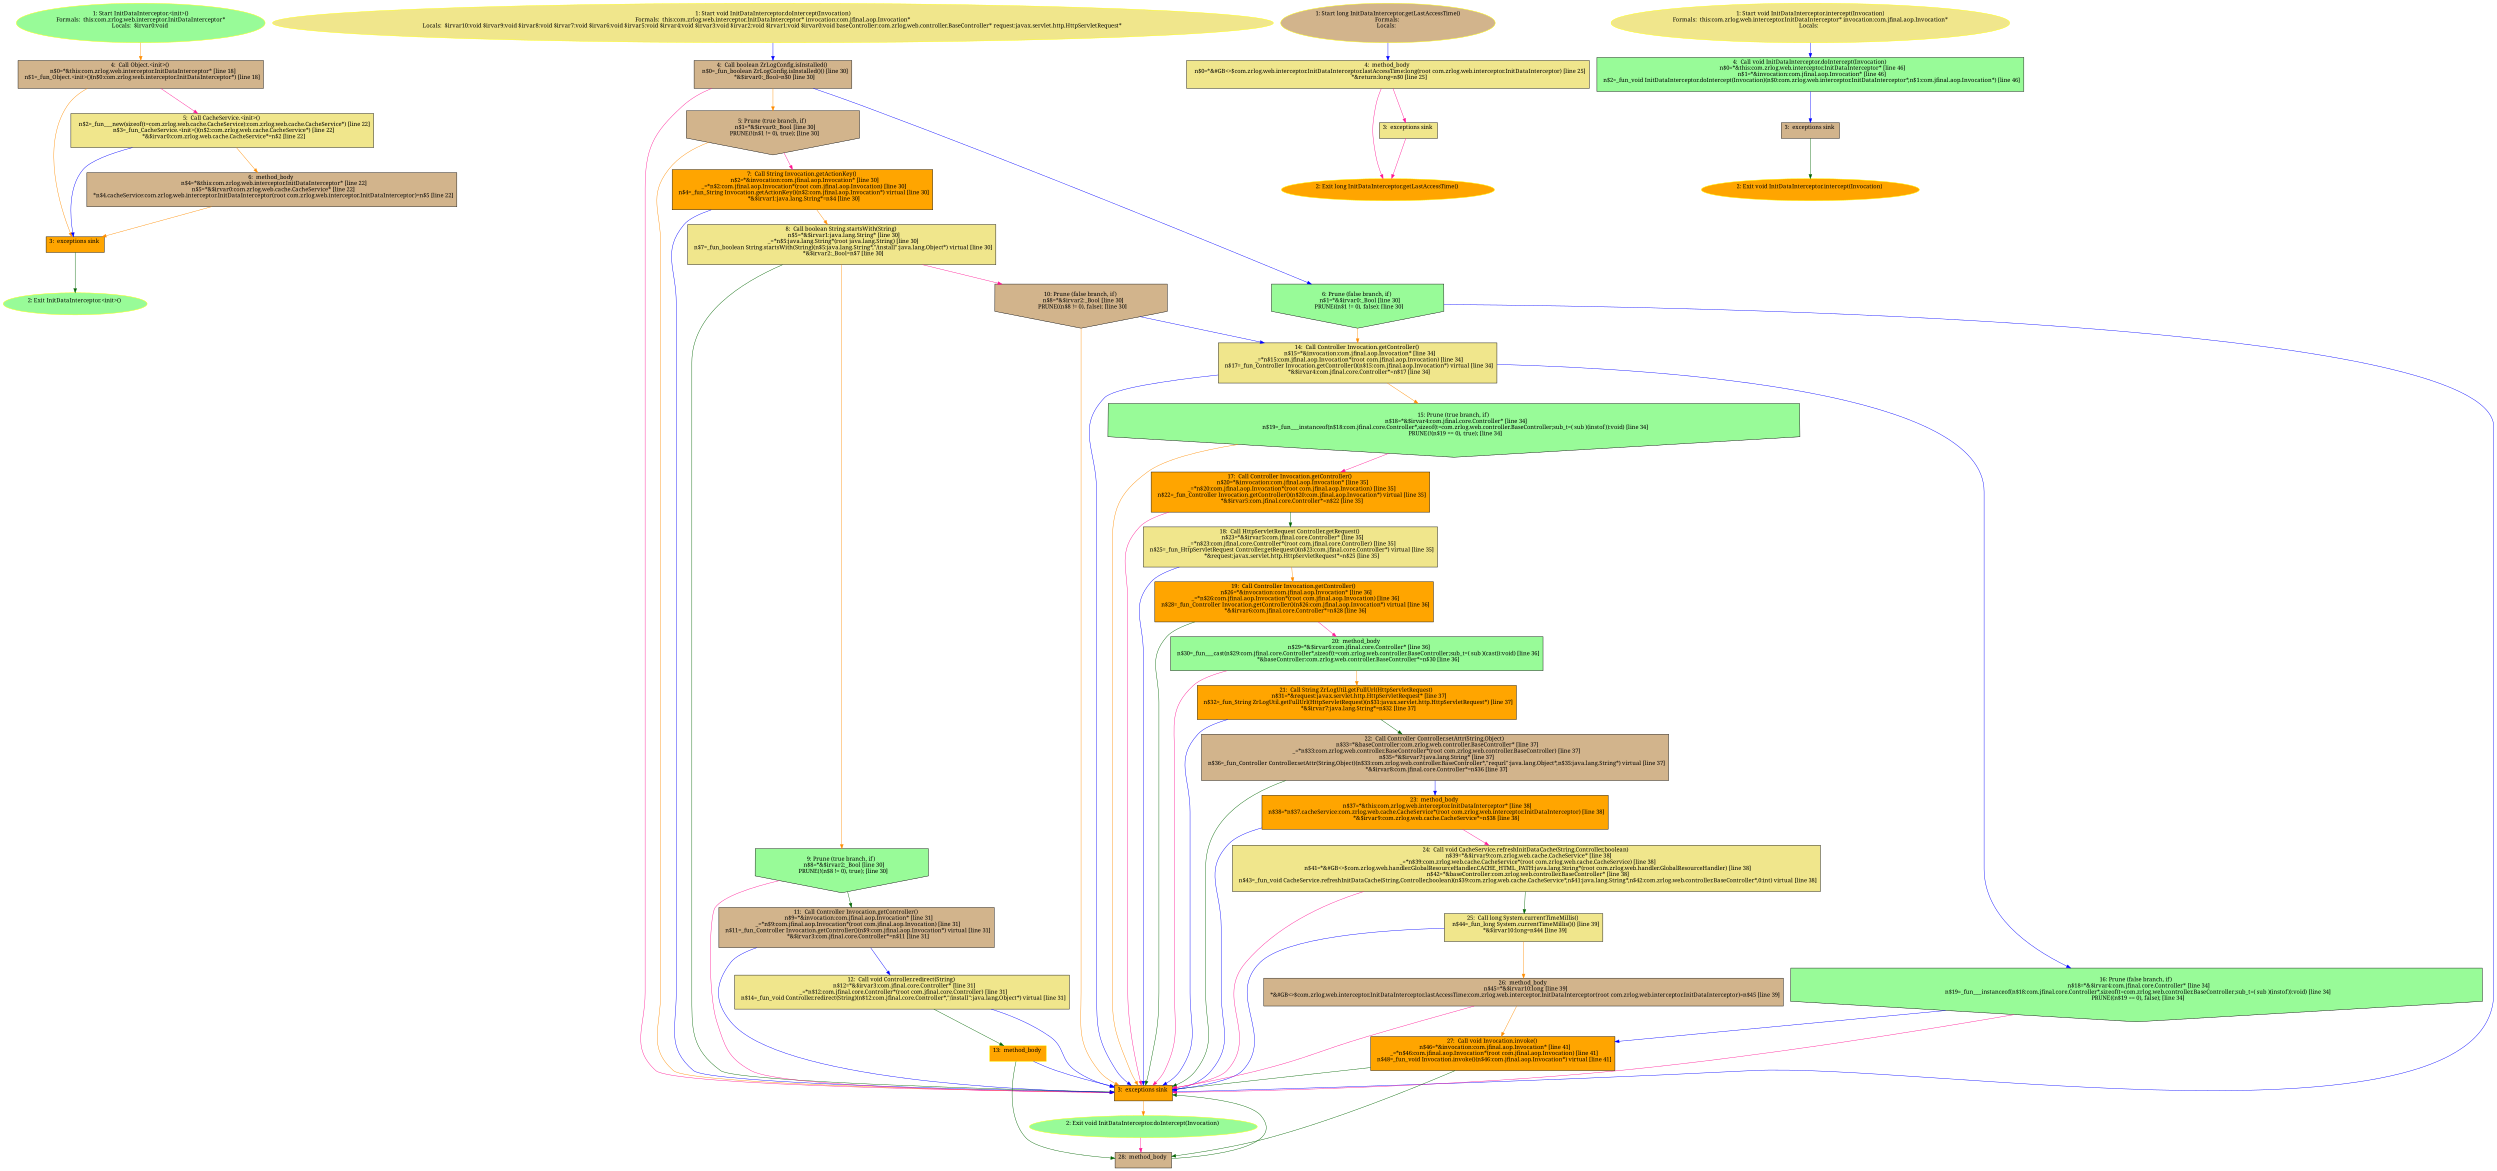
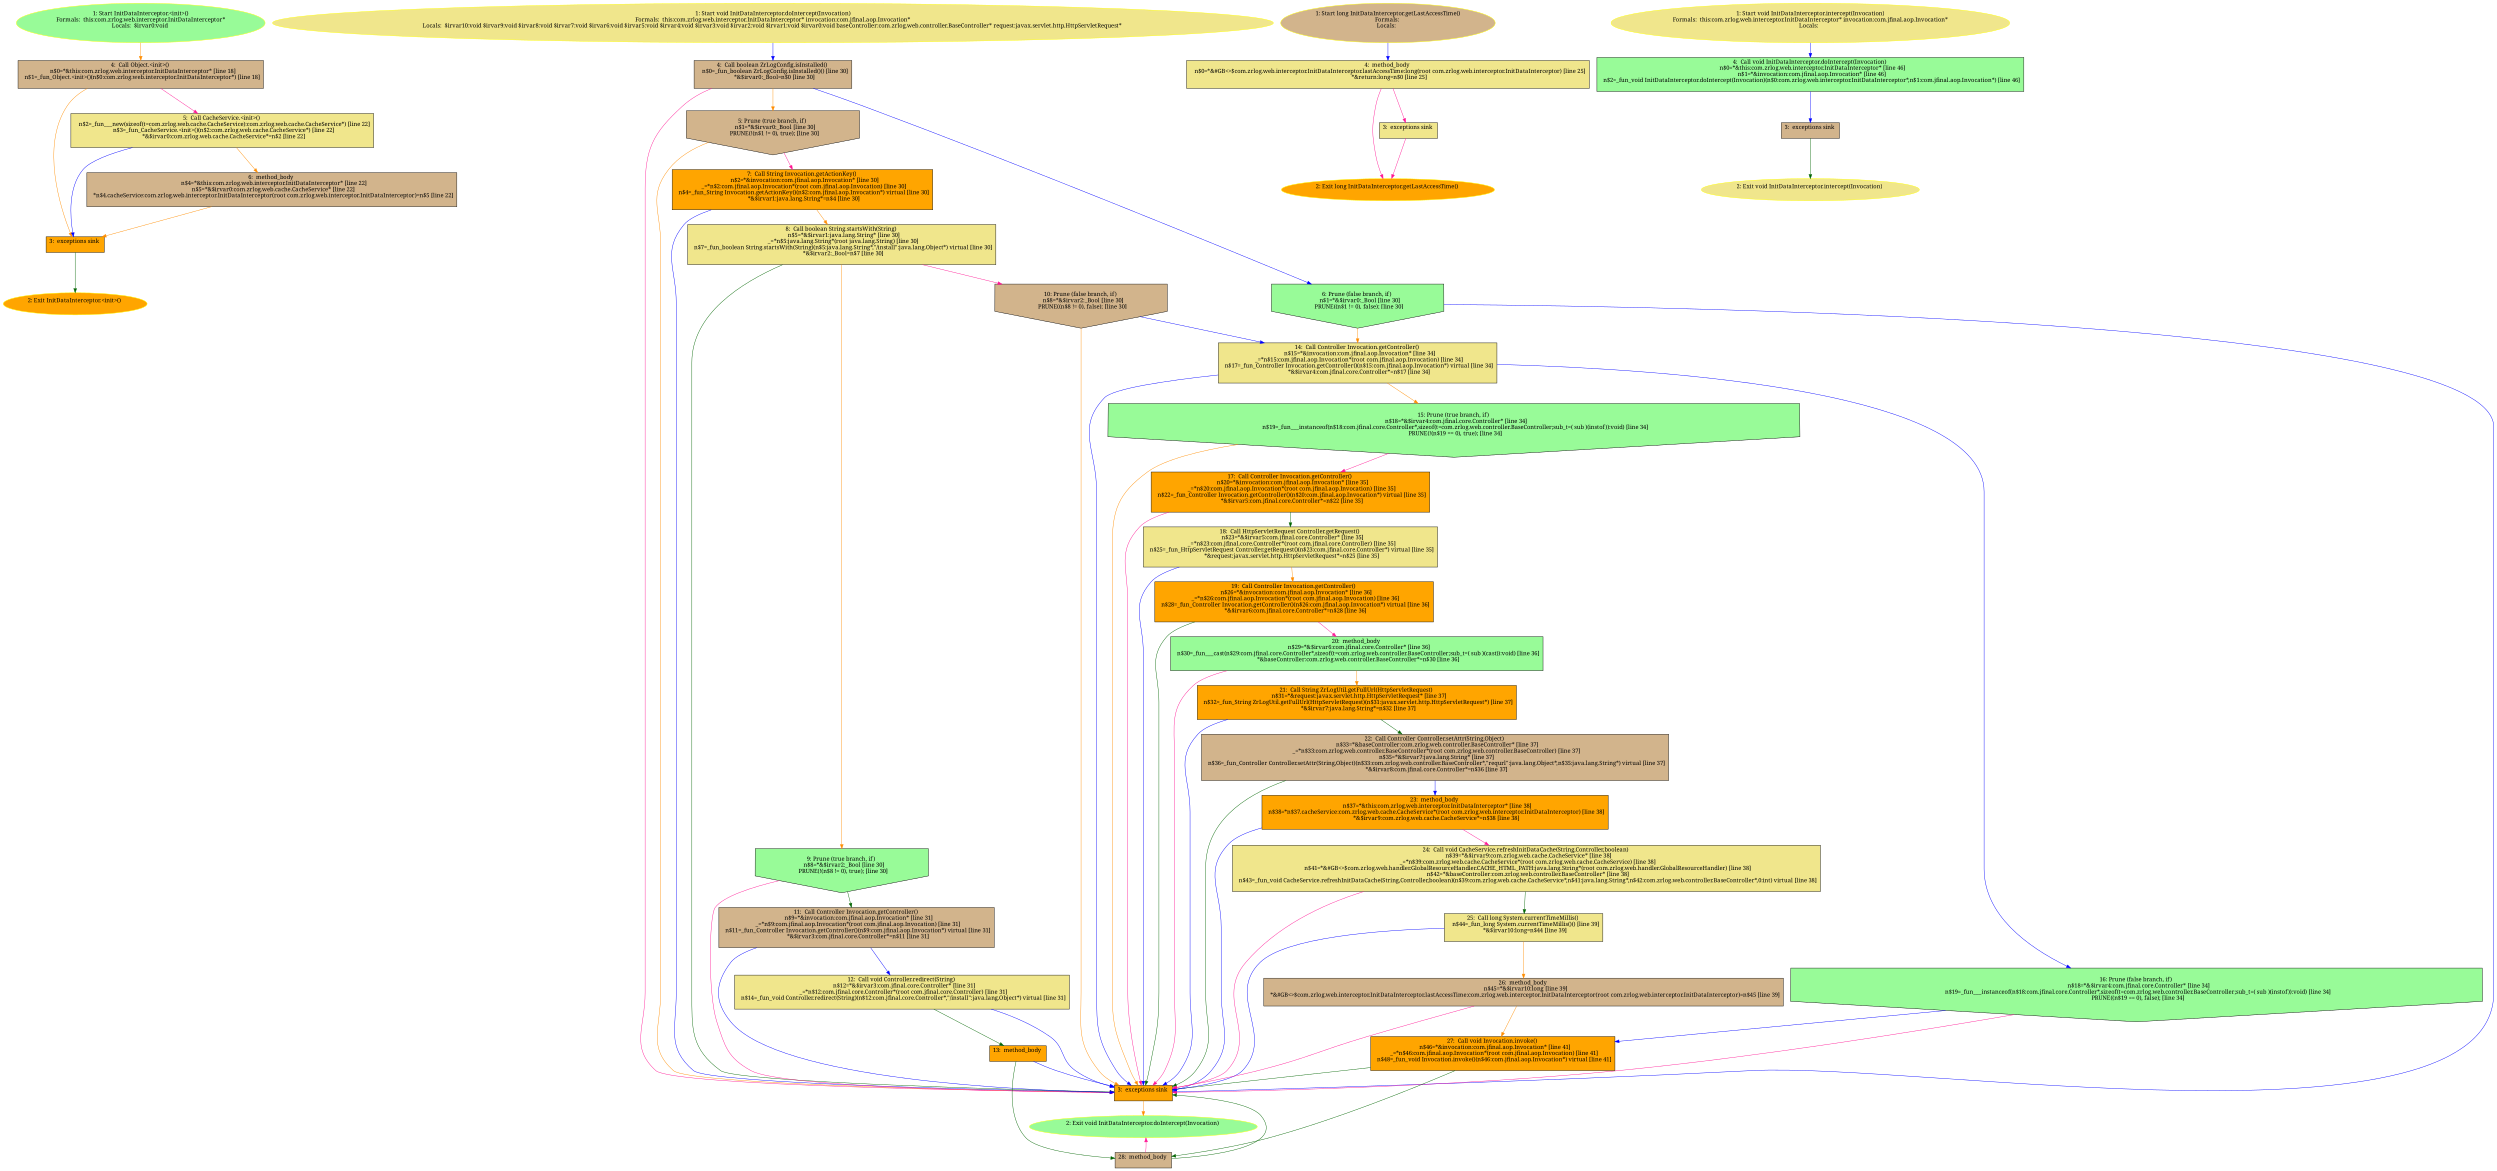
(1810, 190) -> (1810, 190)
(75, 304) -> (75, 304)
(1018, 1054) -> (1018, 1054)
(1141, 1143) -> (1146, 1147)
